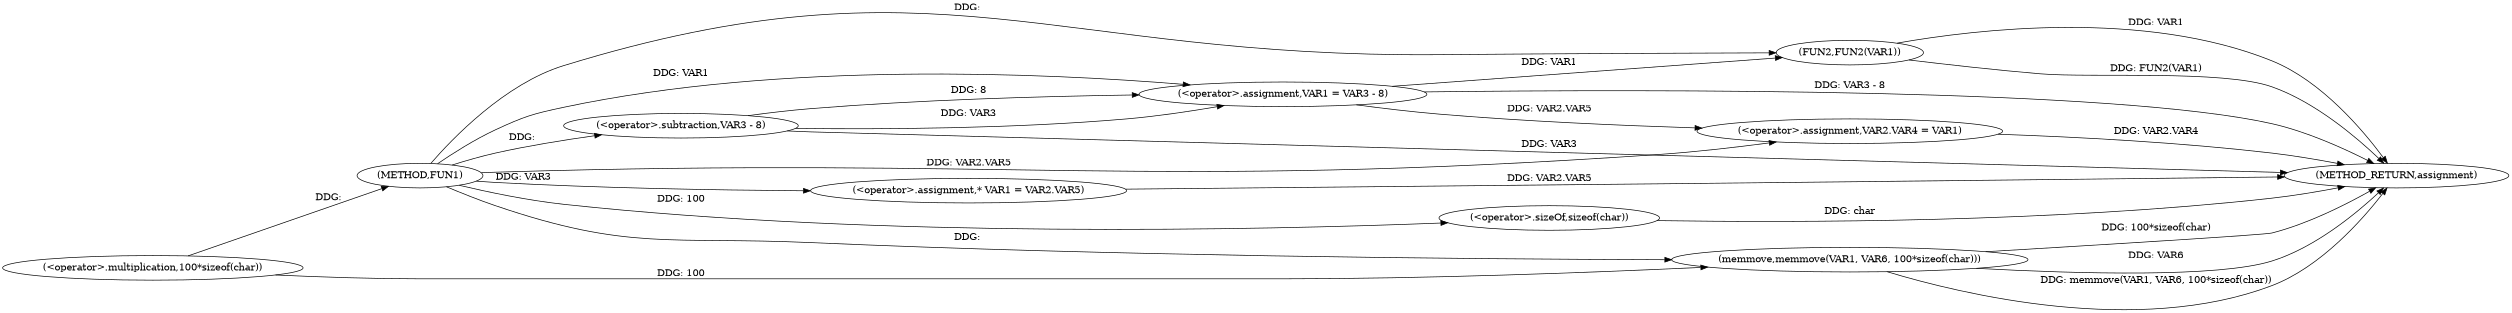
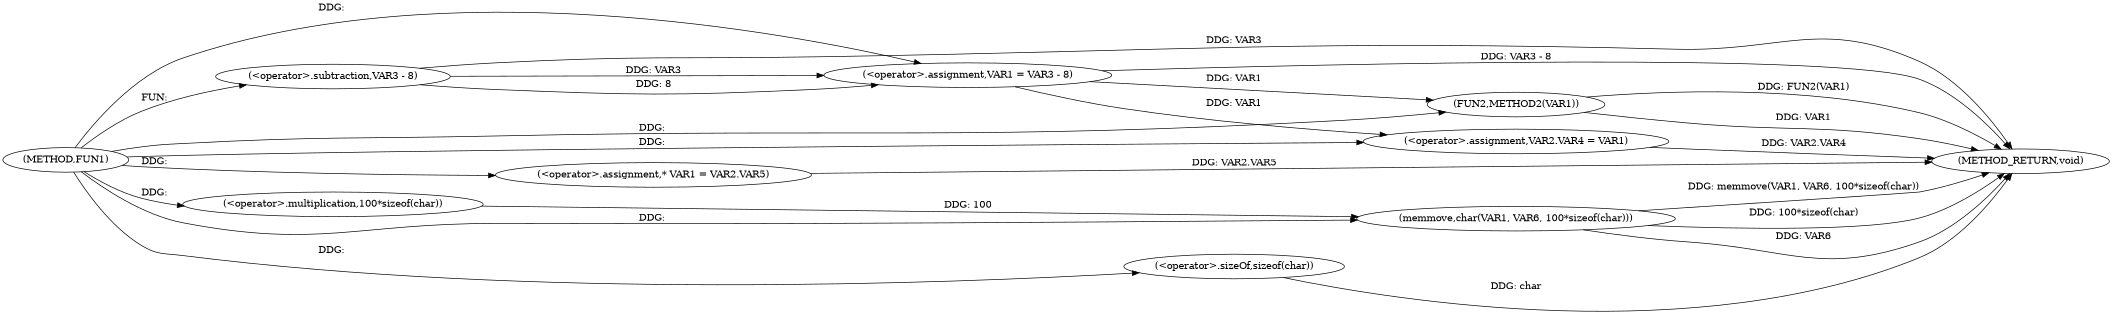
(1850, 53) -> (1516, 105)
(681, 73) -> (333, 8)
(1549, 109) -> (1234, 104)
(523, 138) -> (156, 98)
(969, 163) -> (653, 142)
(2397, 176) -> (2021, 161)
(523, 177) -> (156, 162)
(681, 199) -> (333, 250)
(285, 222) -> (129, 194)
(1850, 260) -> (1516, 219)
